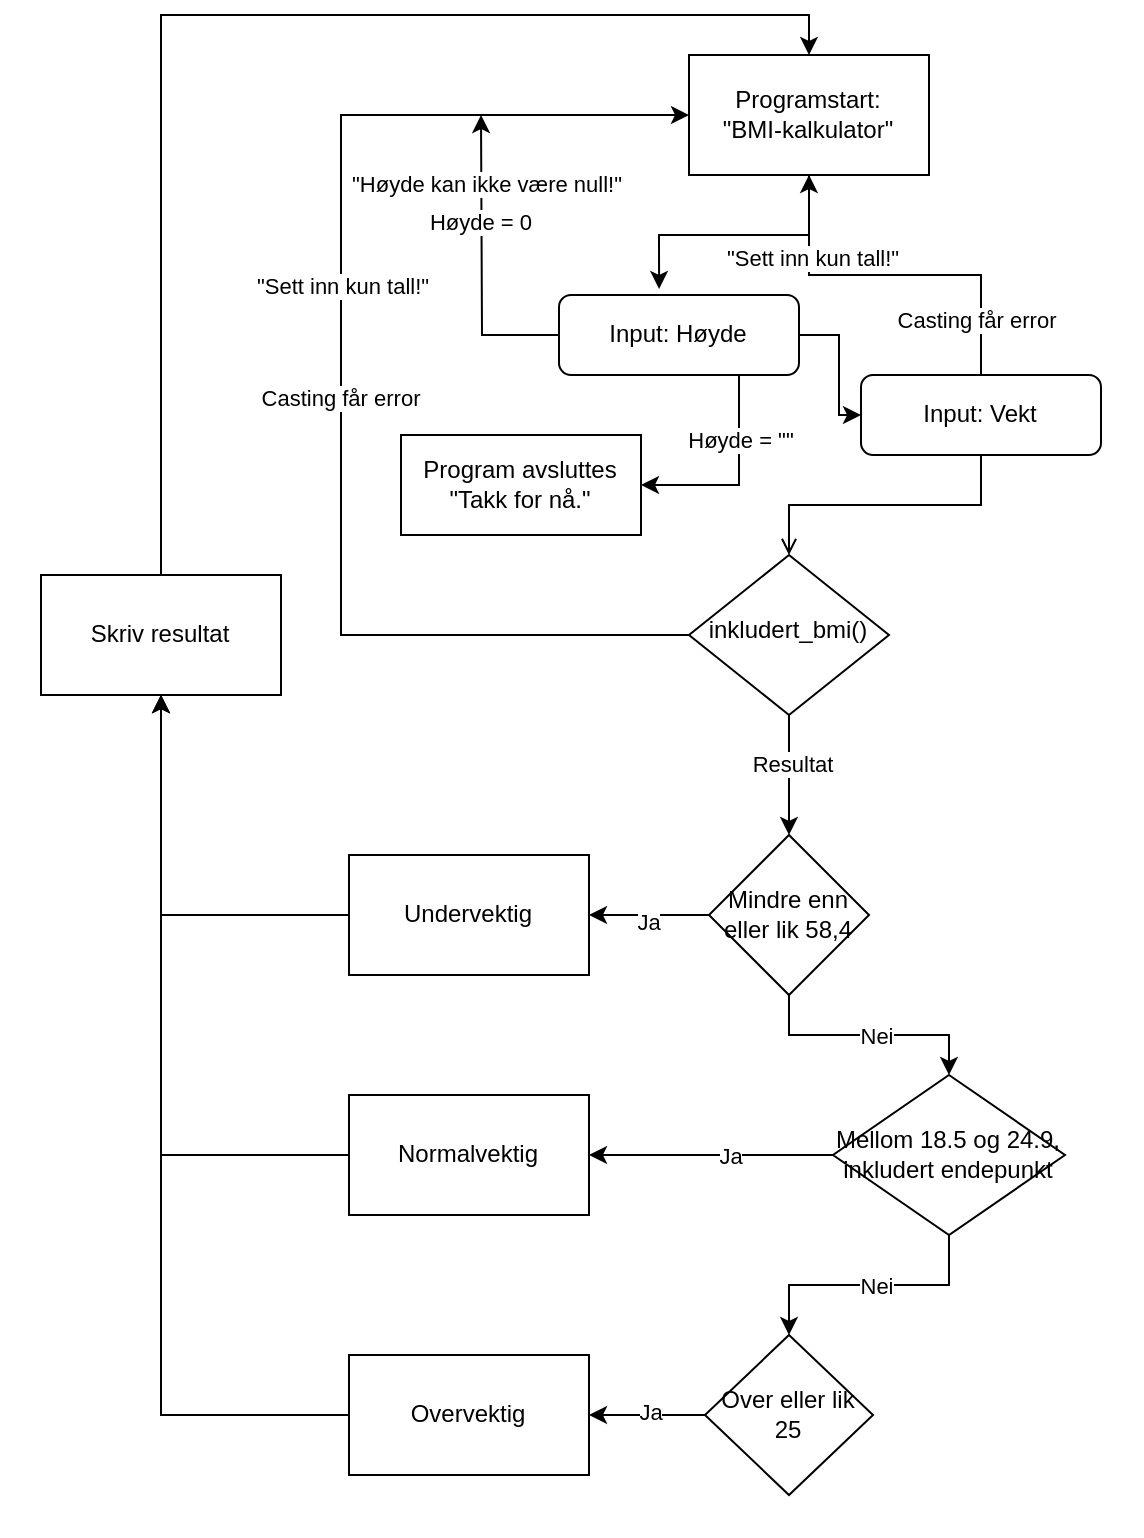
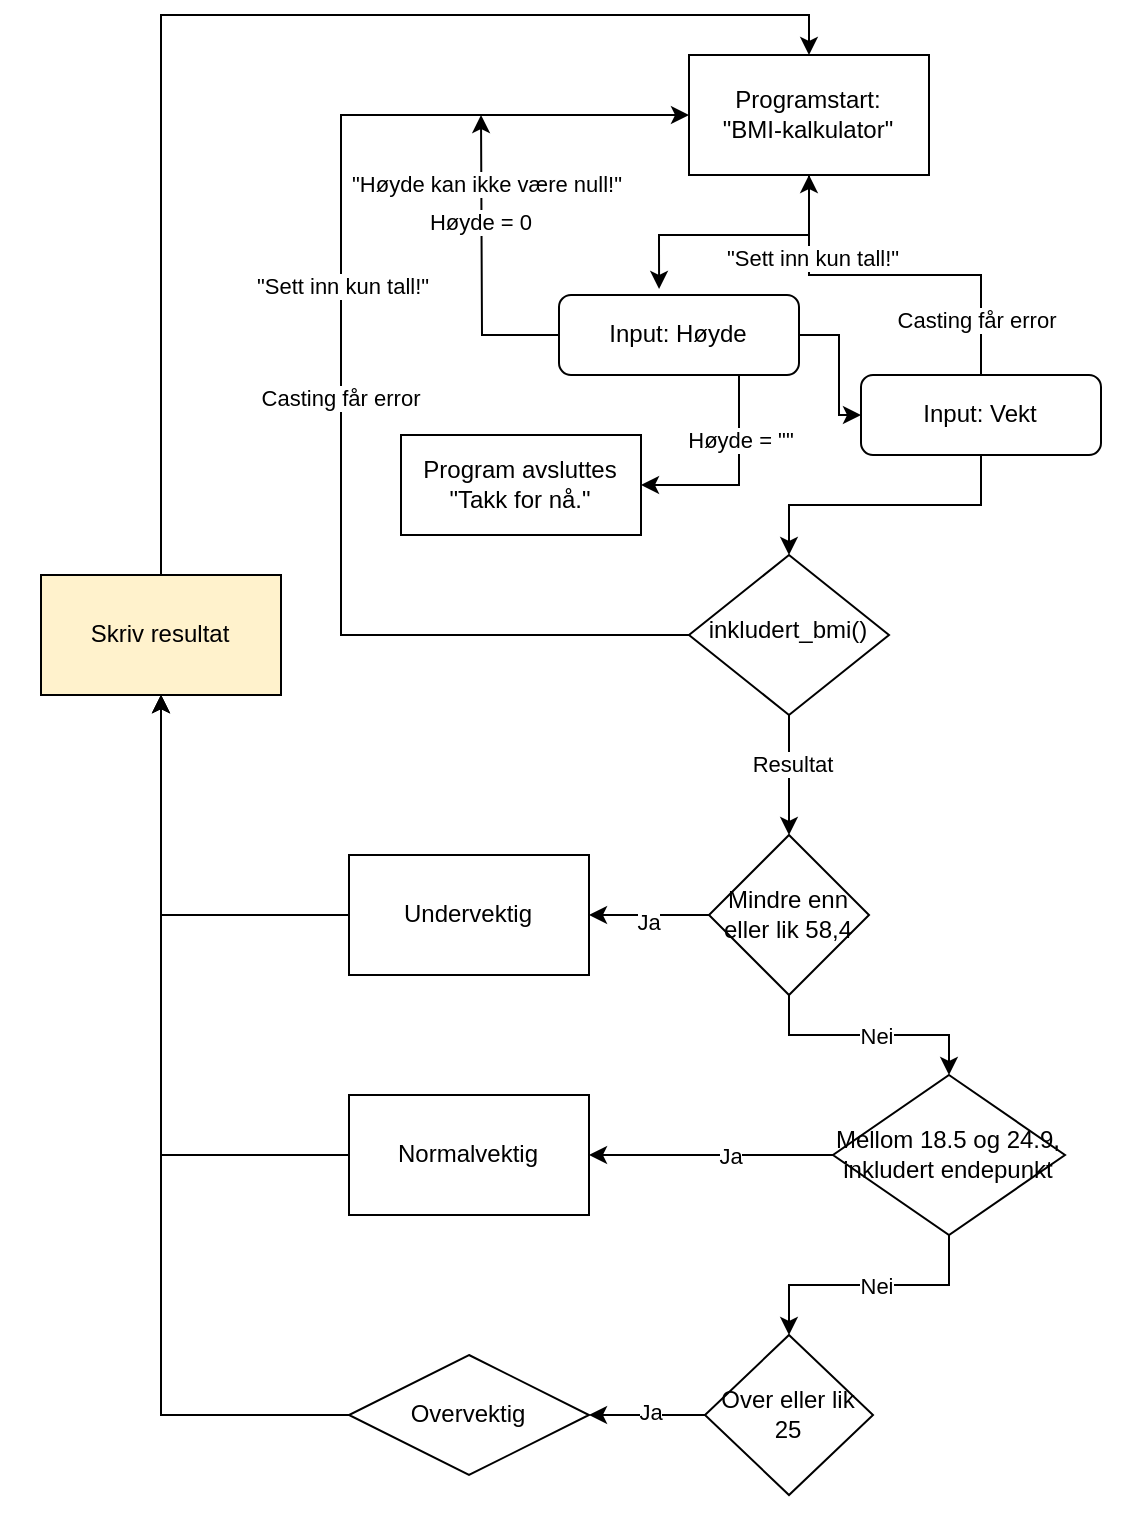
(789, 543) -> (789, 540)
(161, 635) -> (161, 635)
(469, 1415) -> (469, 1415)
